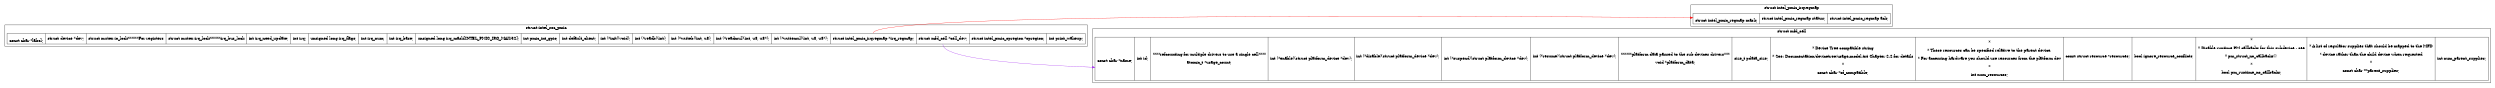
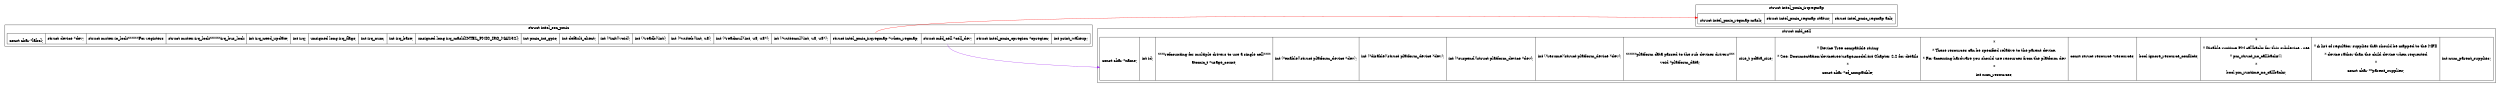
(873, 39) -> (876, 39)
